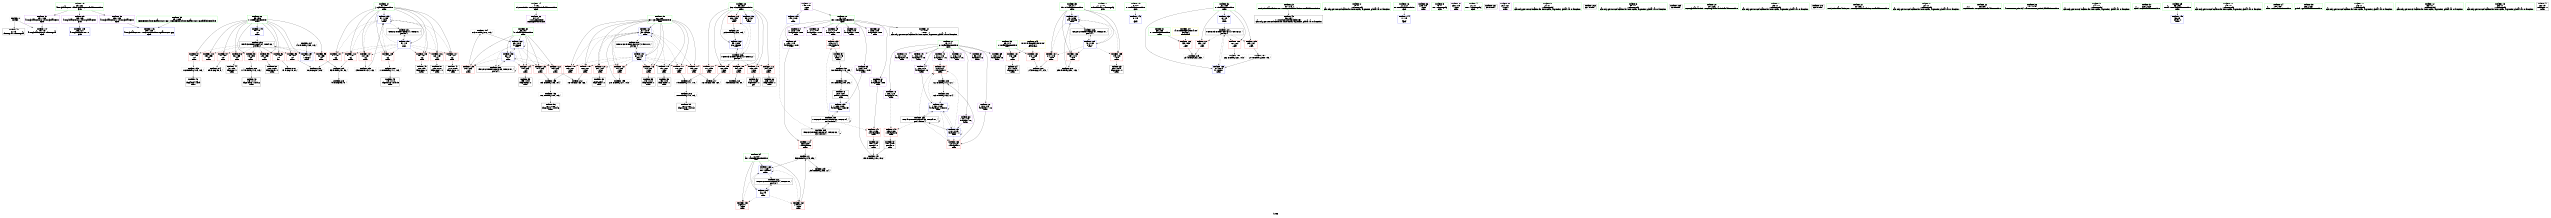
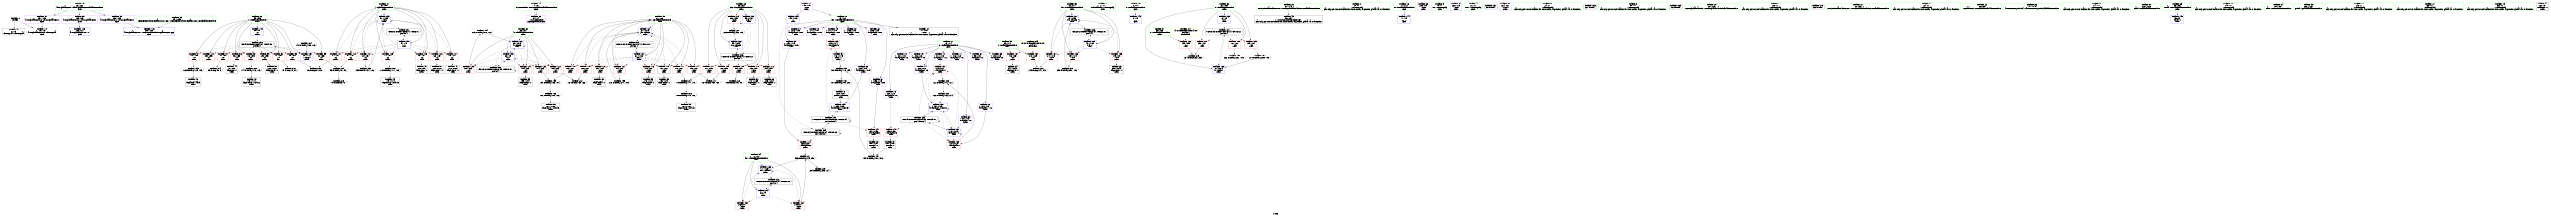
(753, 85) -> (753, 85)
